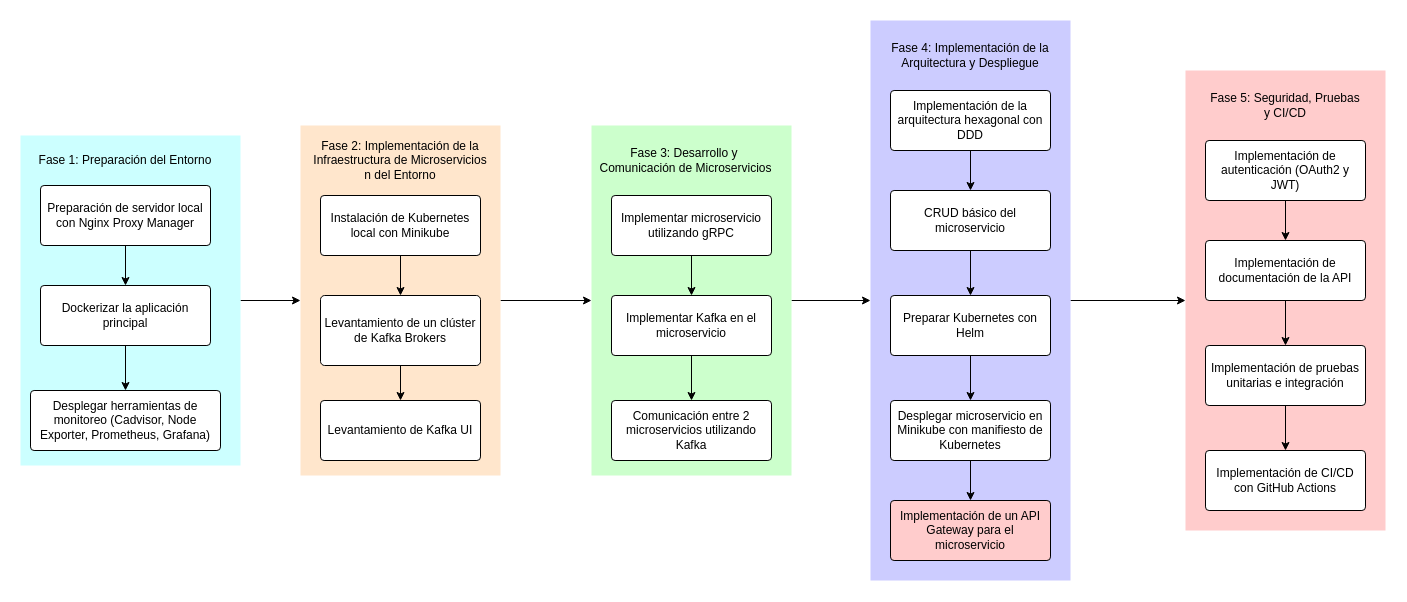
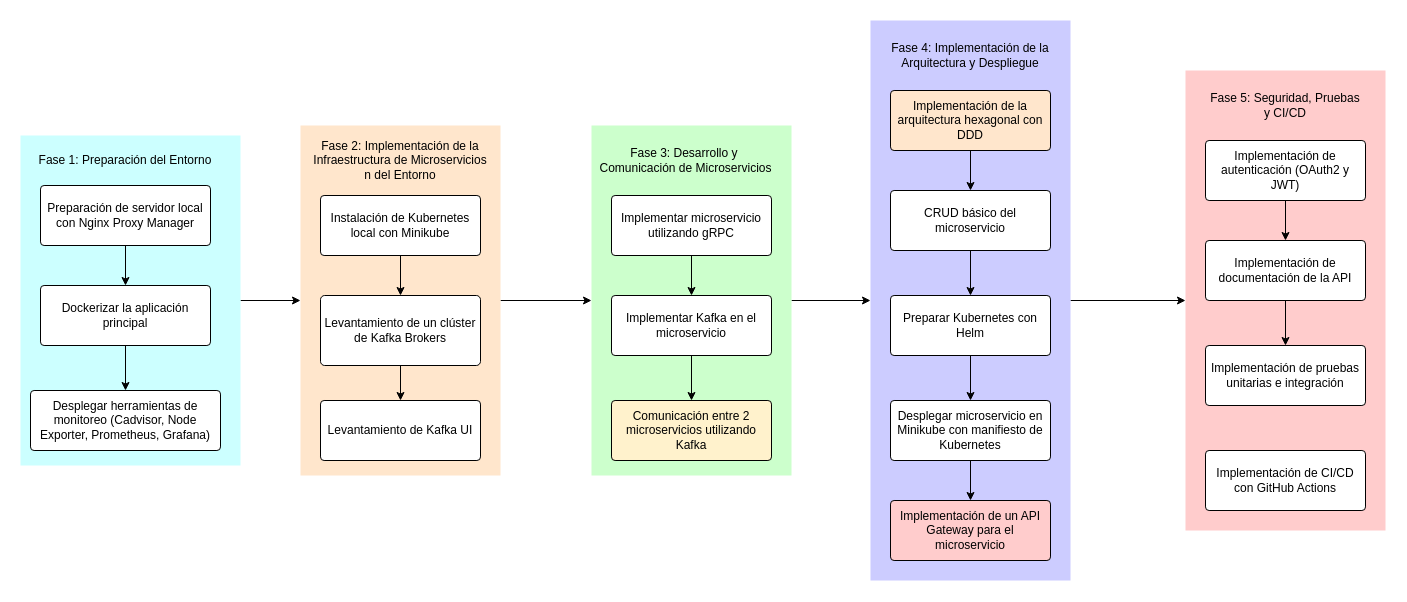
(971, 121) -> (971, 121)
(1286, 425) -> none
(692, 431) -> (692, 431)
